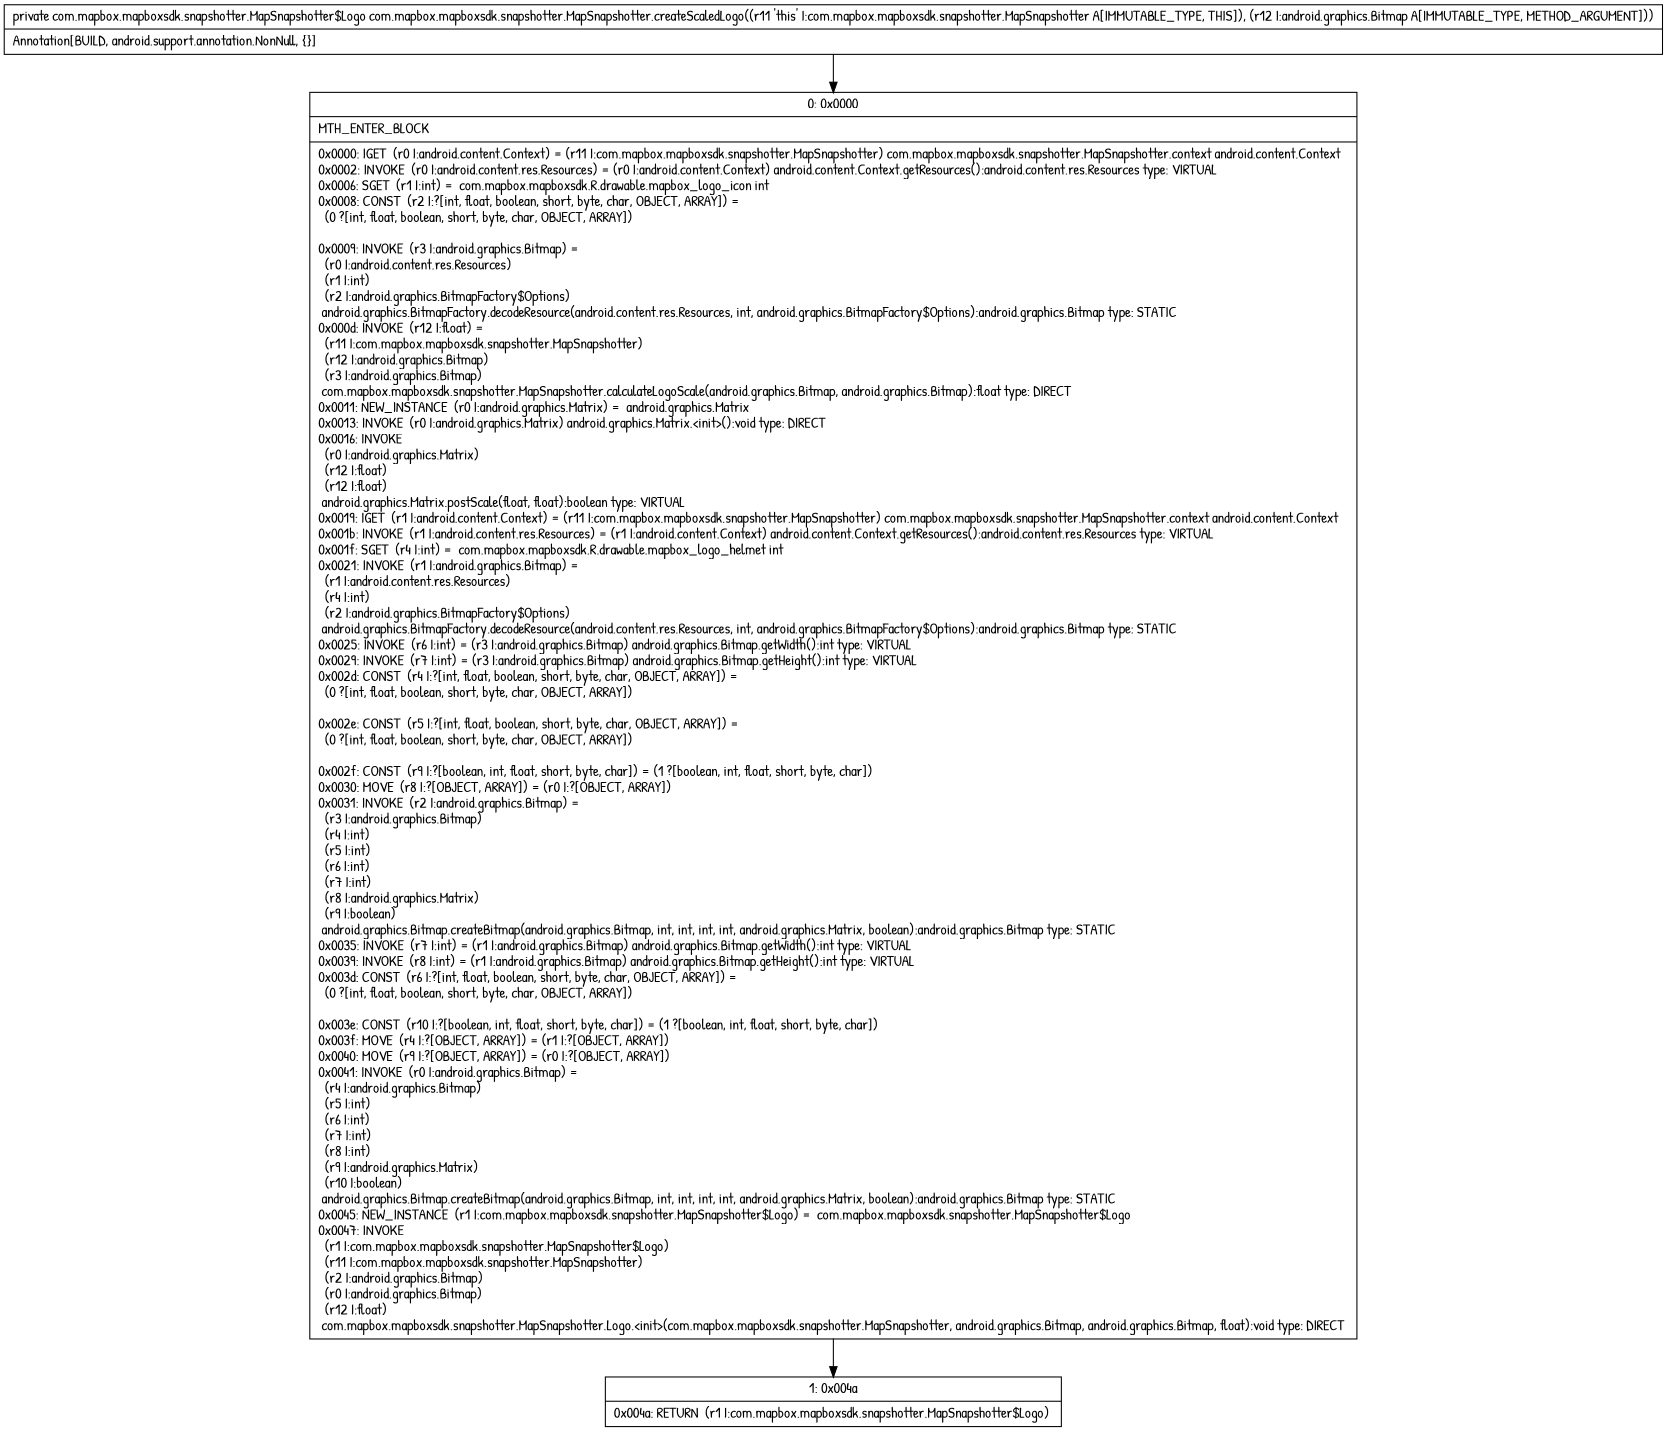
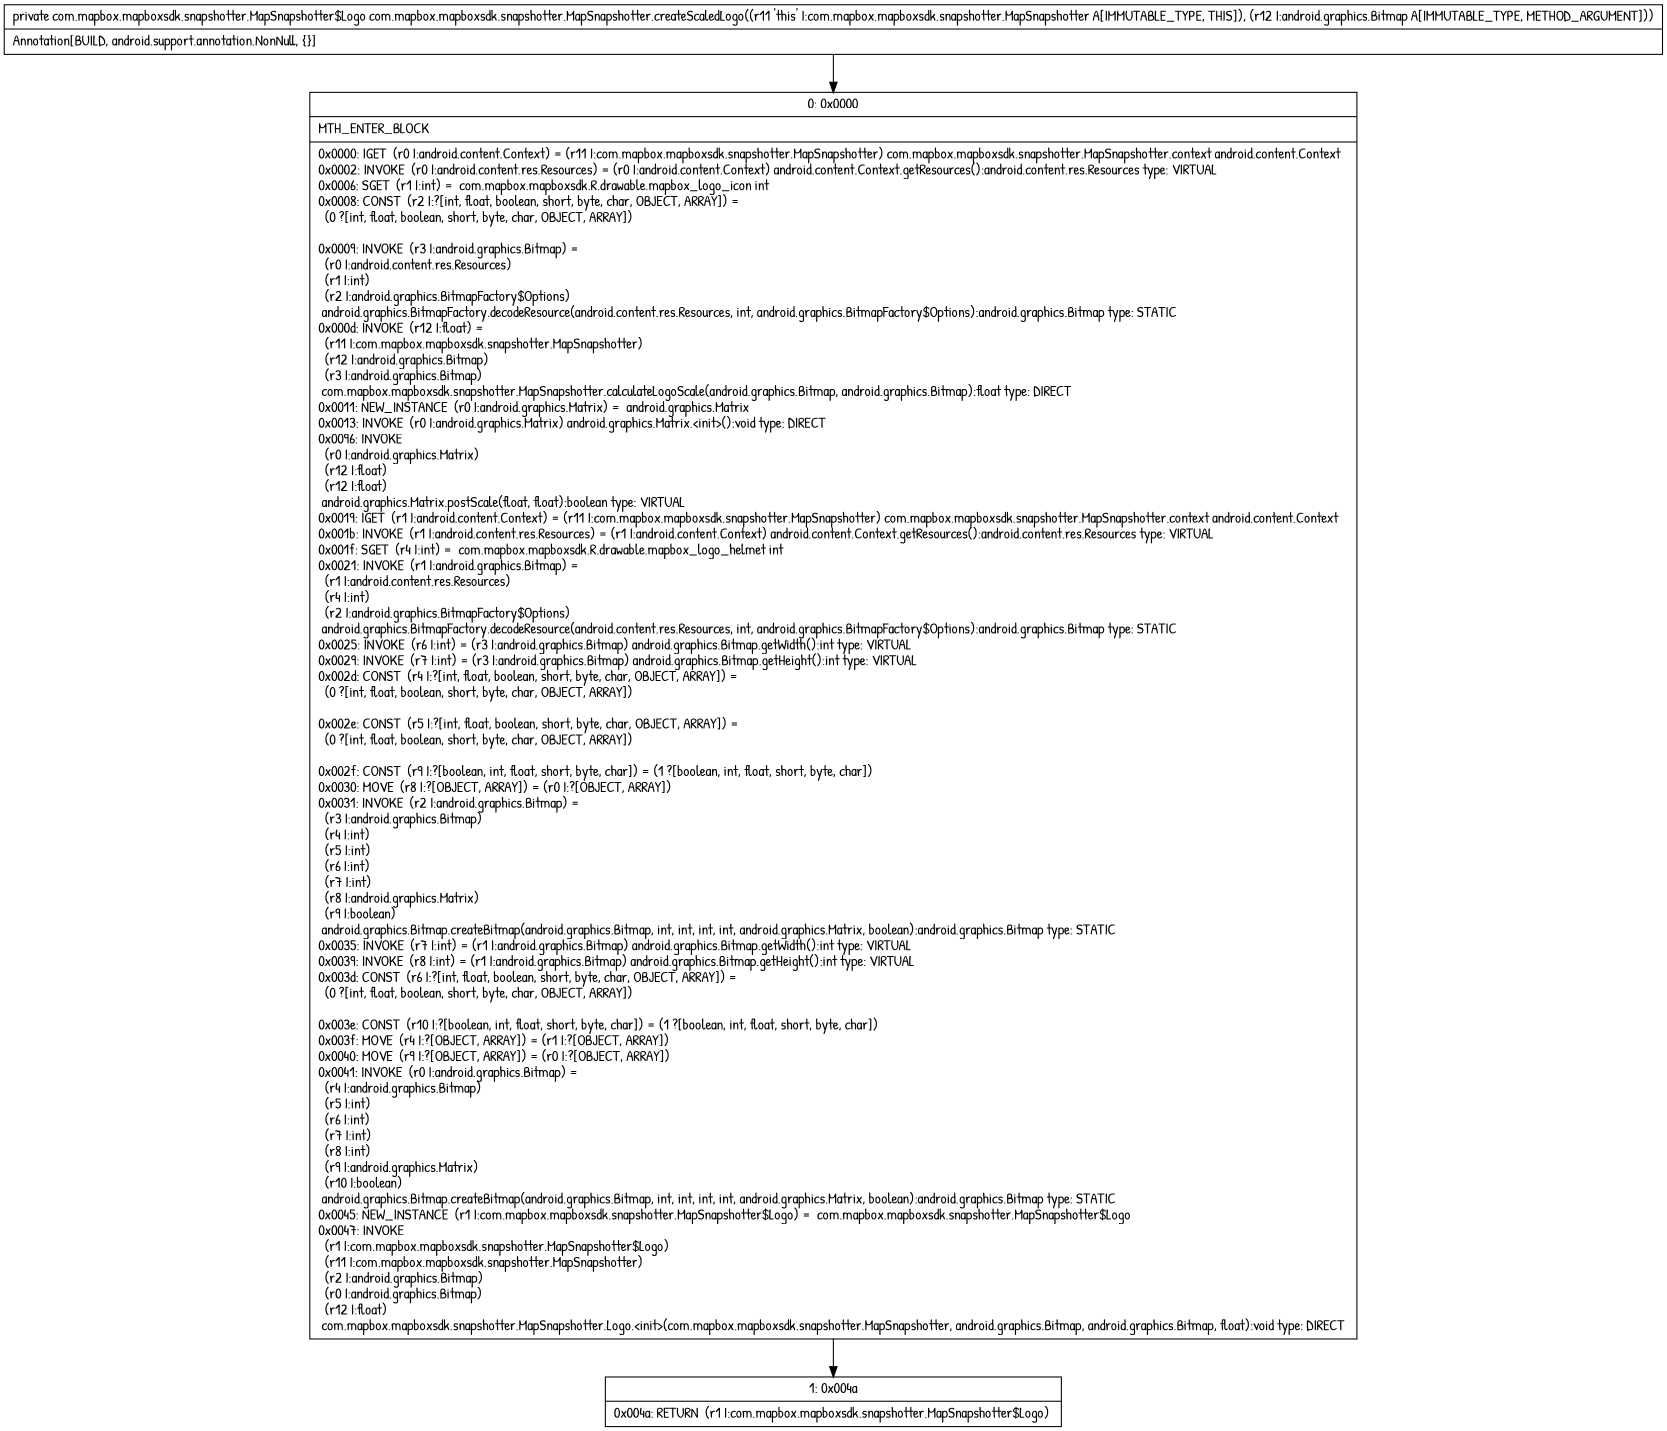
(364, 439) -> (364, 439)
